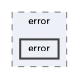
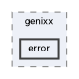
(39, 22) -> (39, 22)
